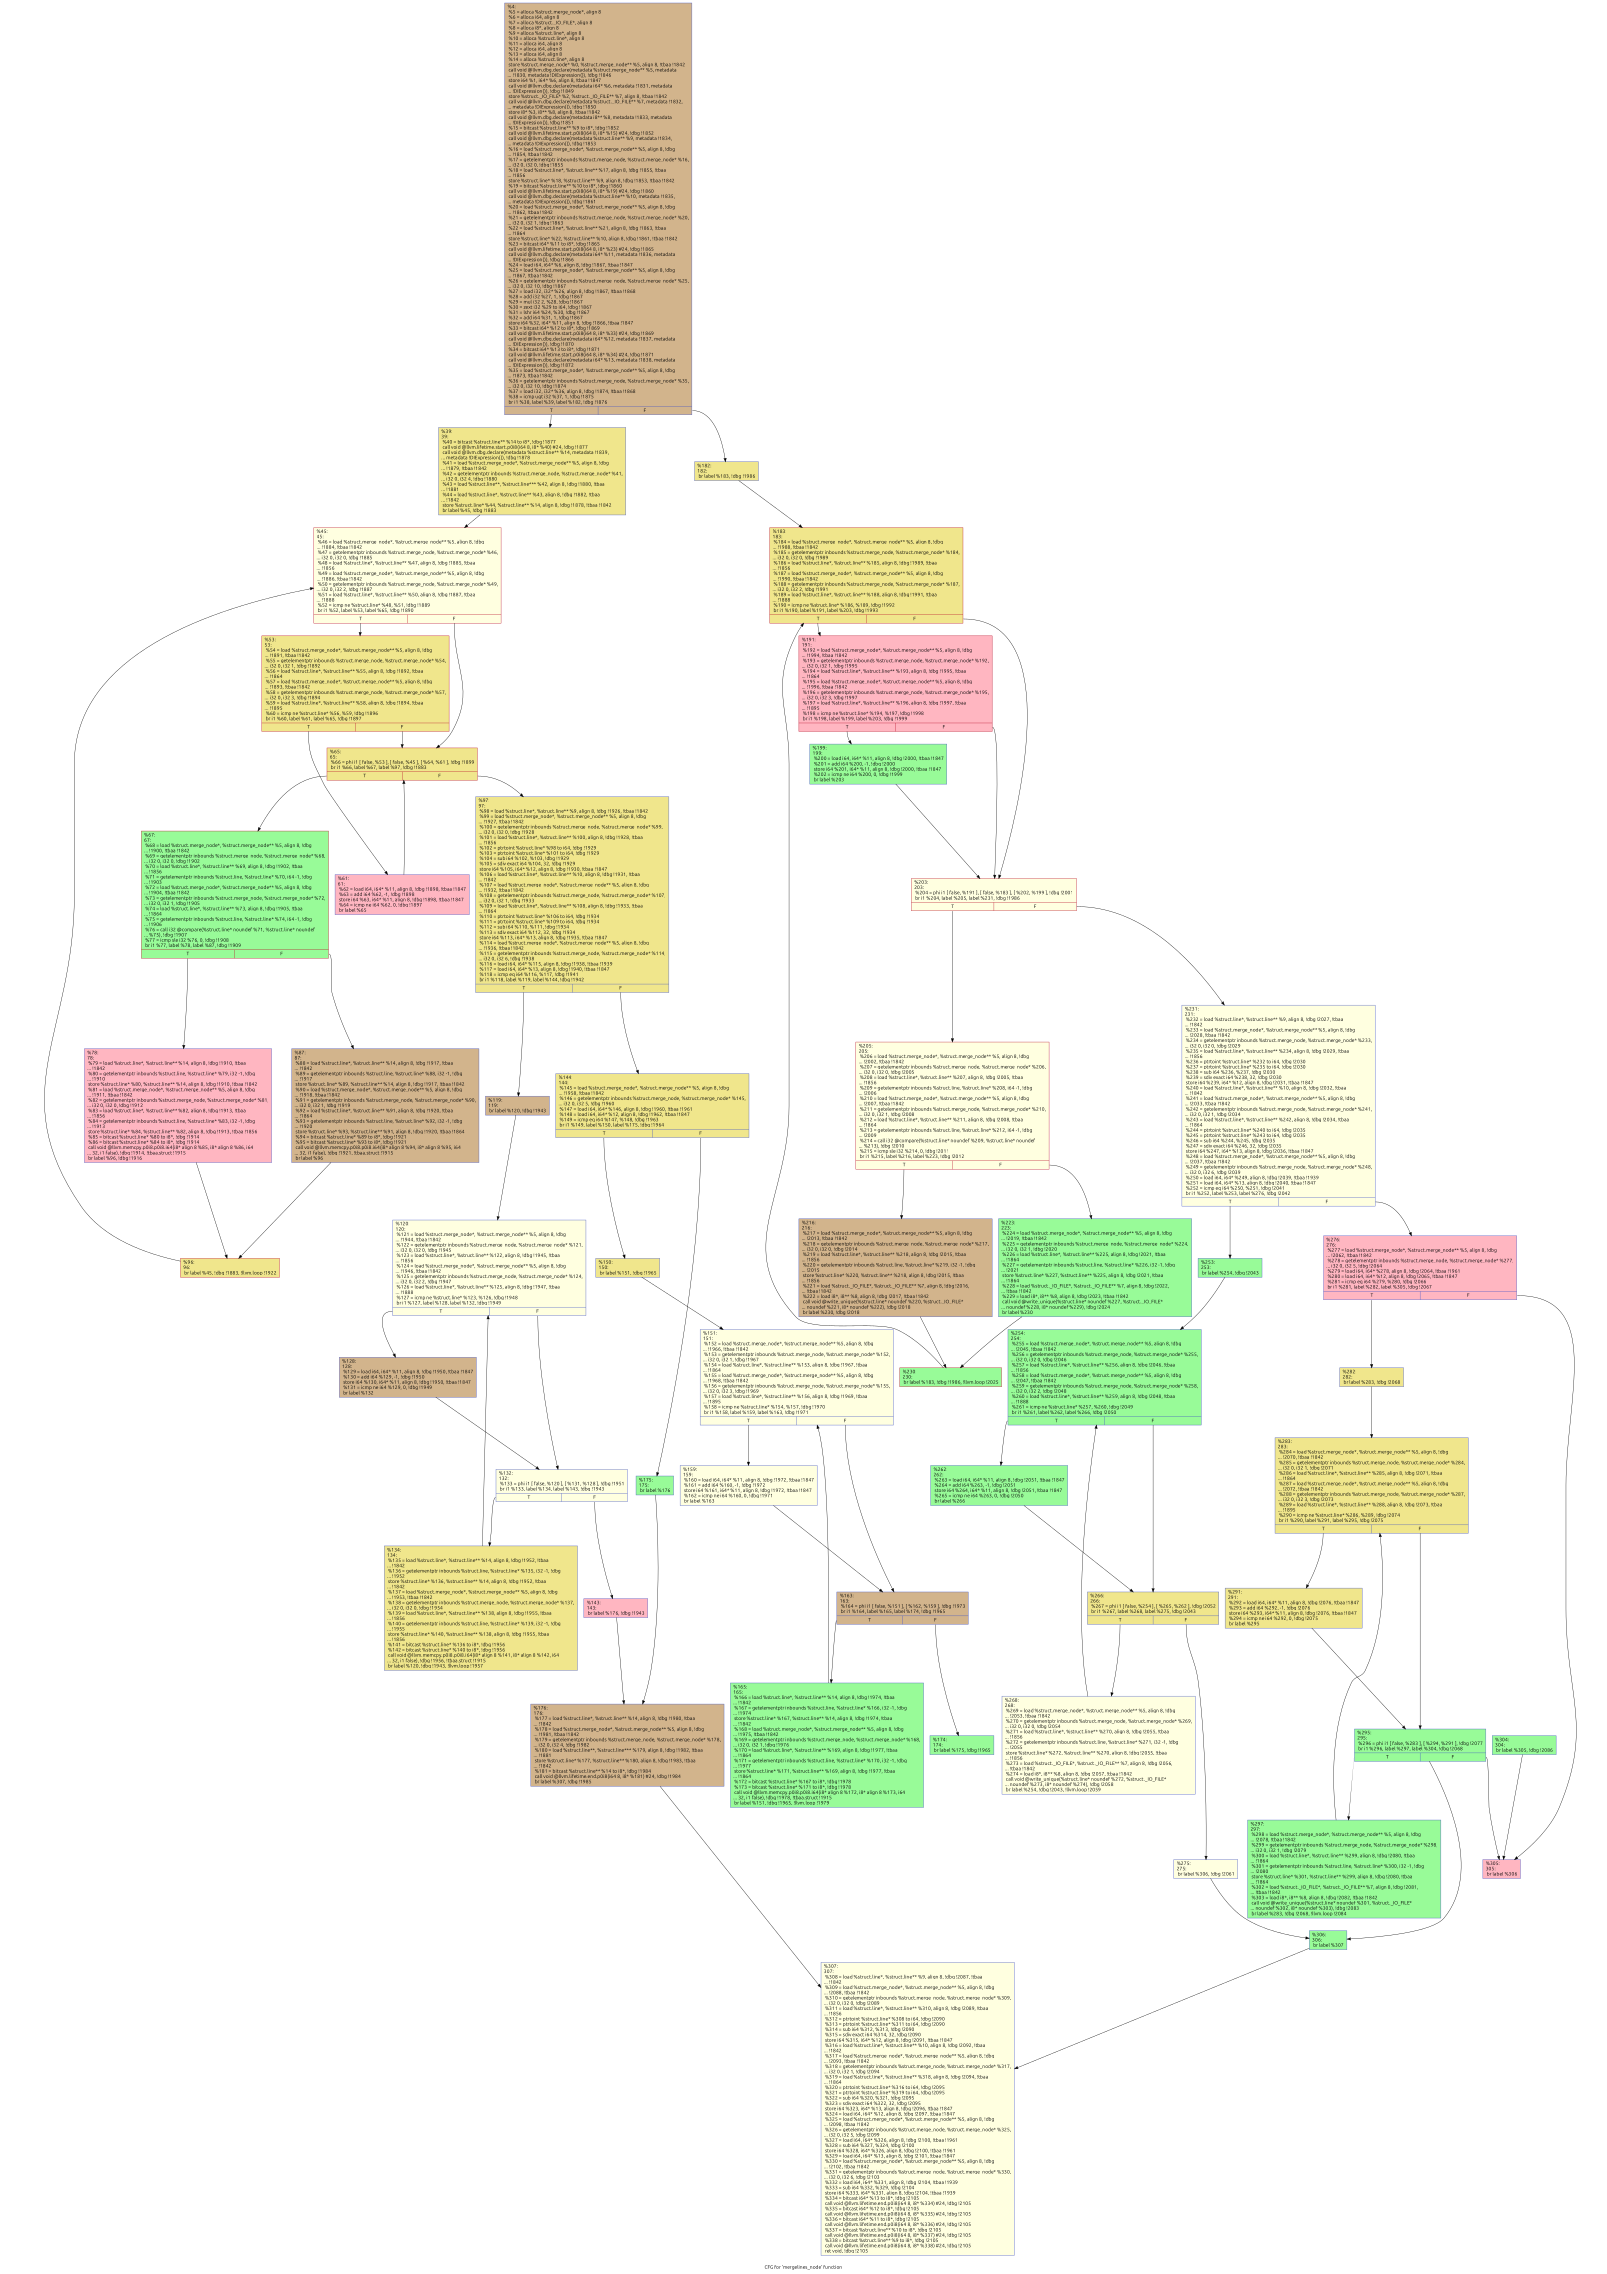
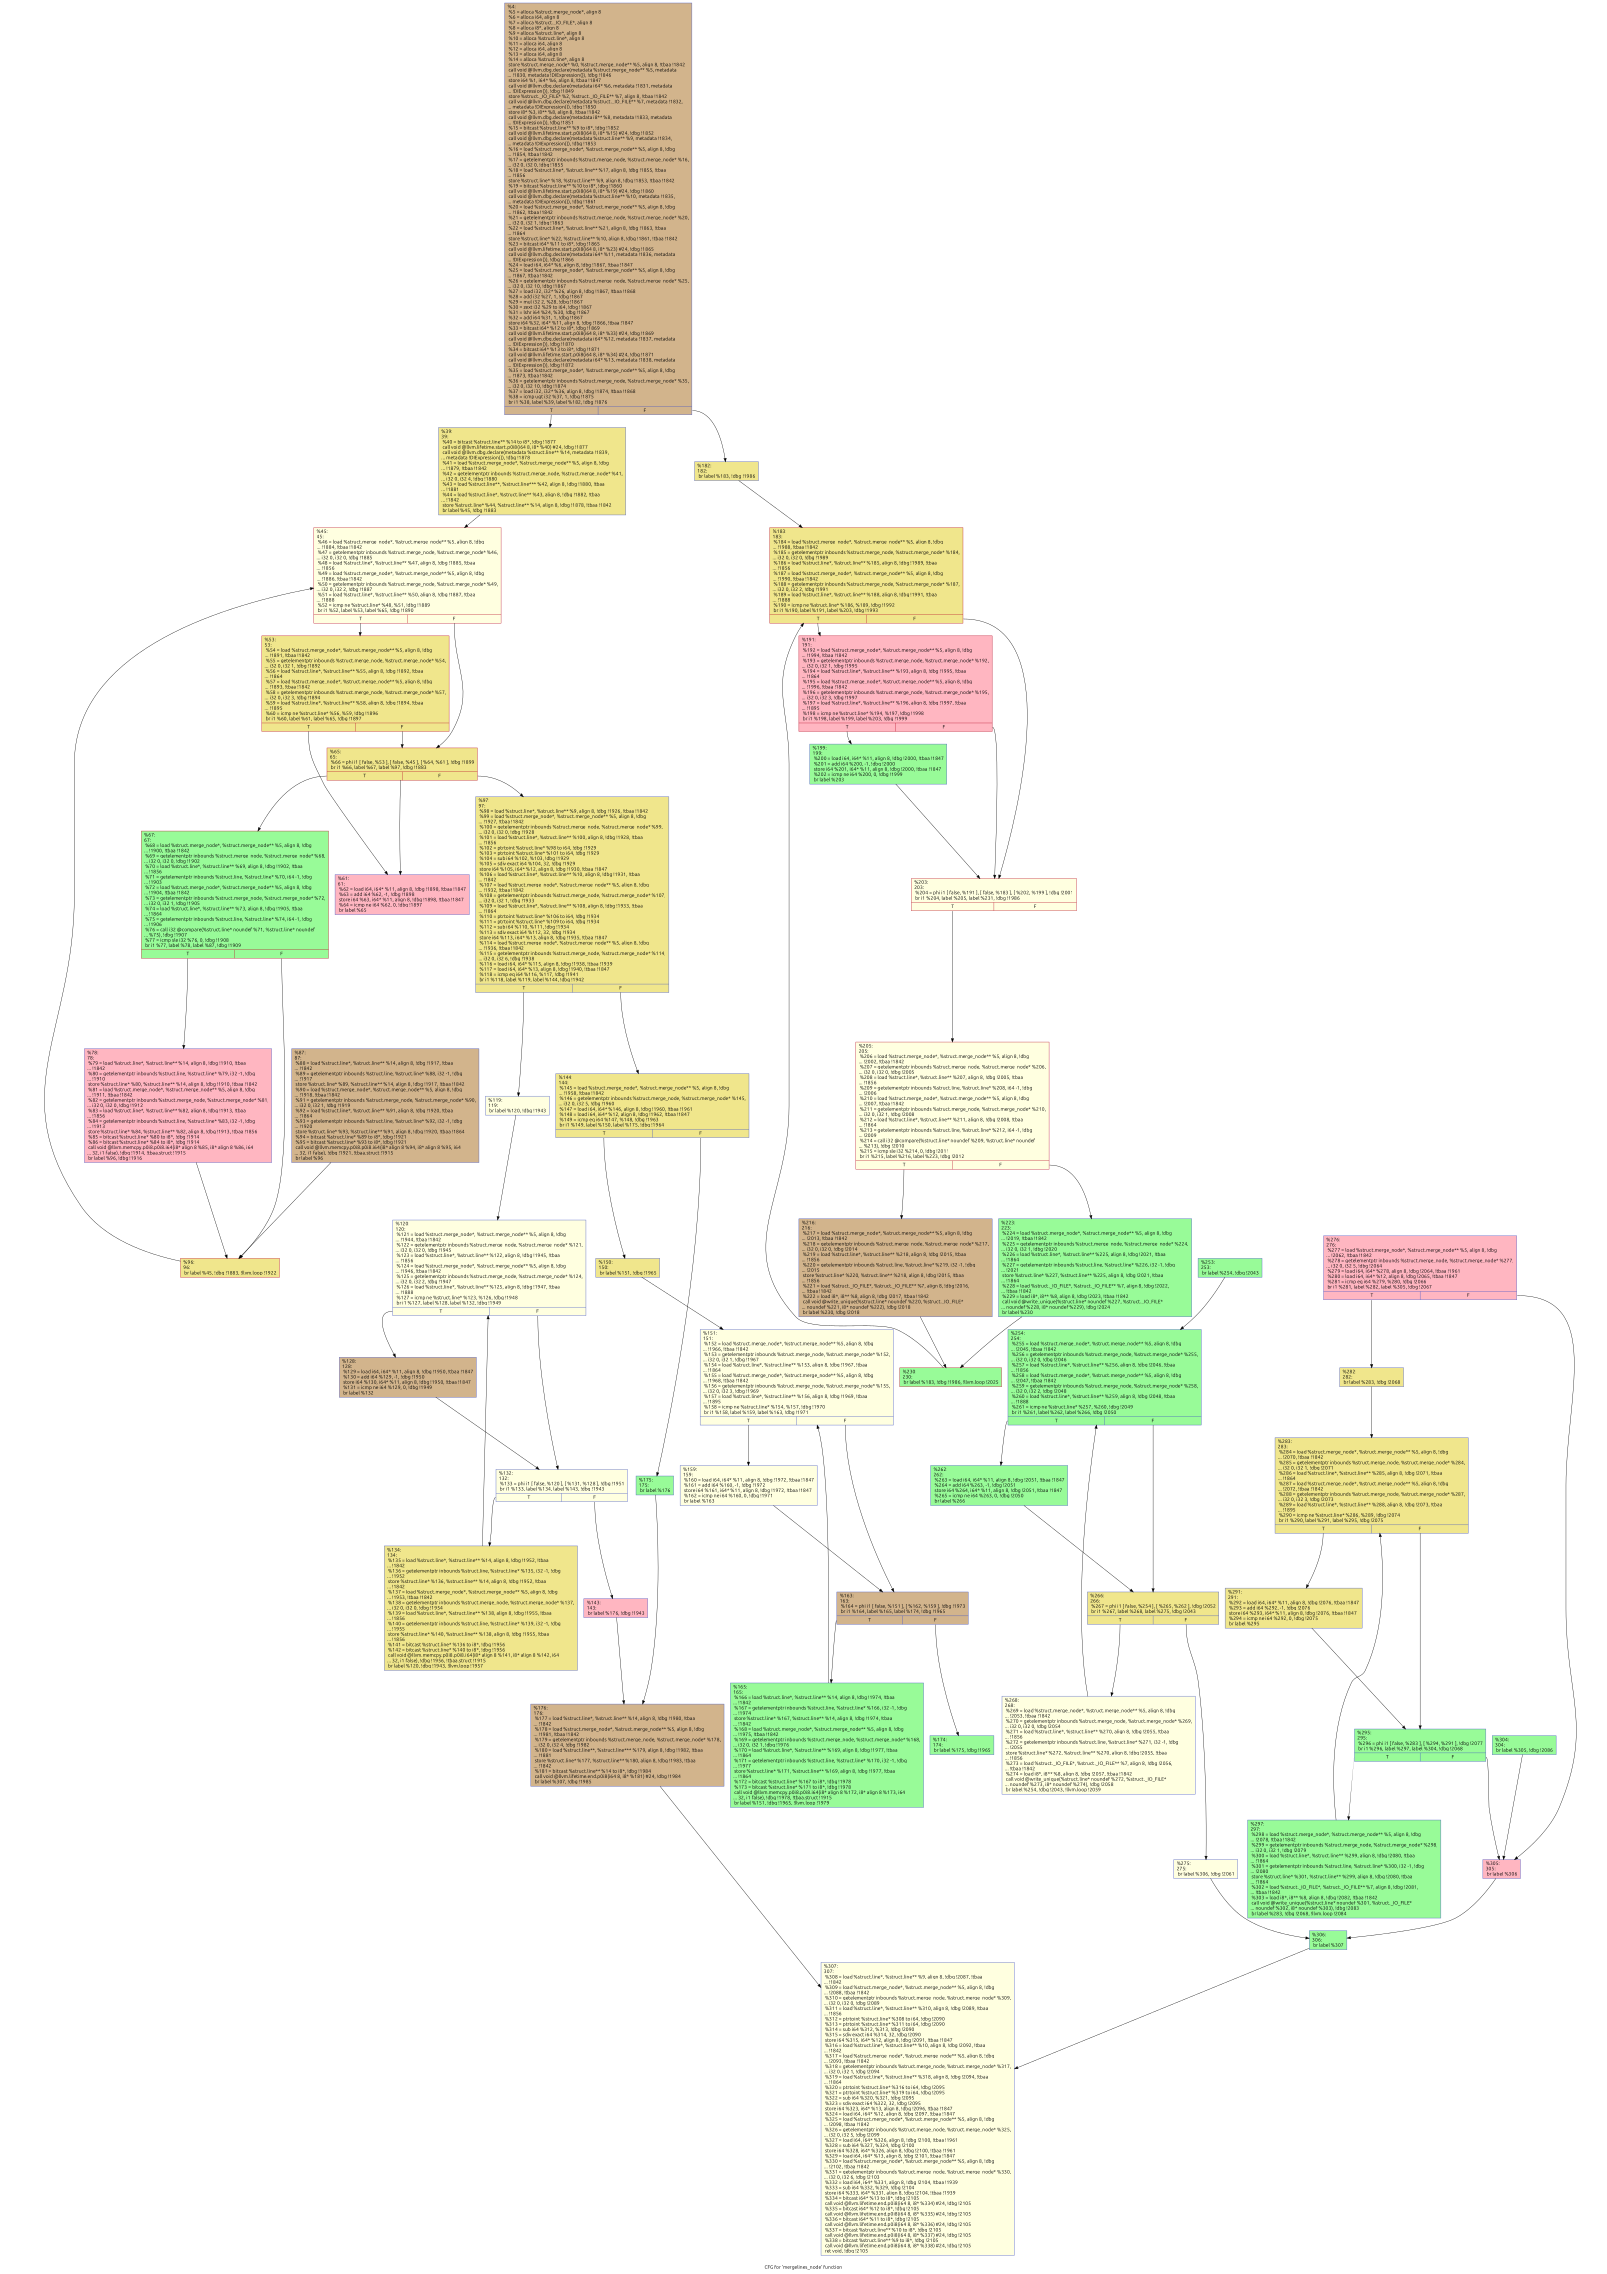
(405, 829) -> (400, 826)
(334, 1001) -> (285, 1113)
(517, 1106) -> (517, 1106)
(1279, 1106) -> none
(1458, 1887) -> (1432, 1926)
